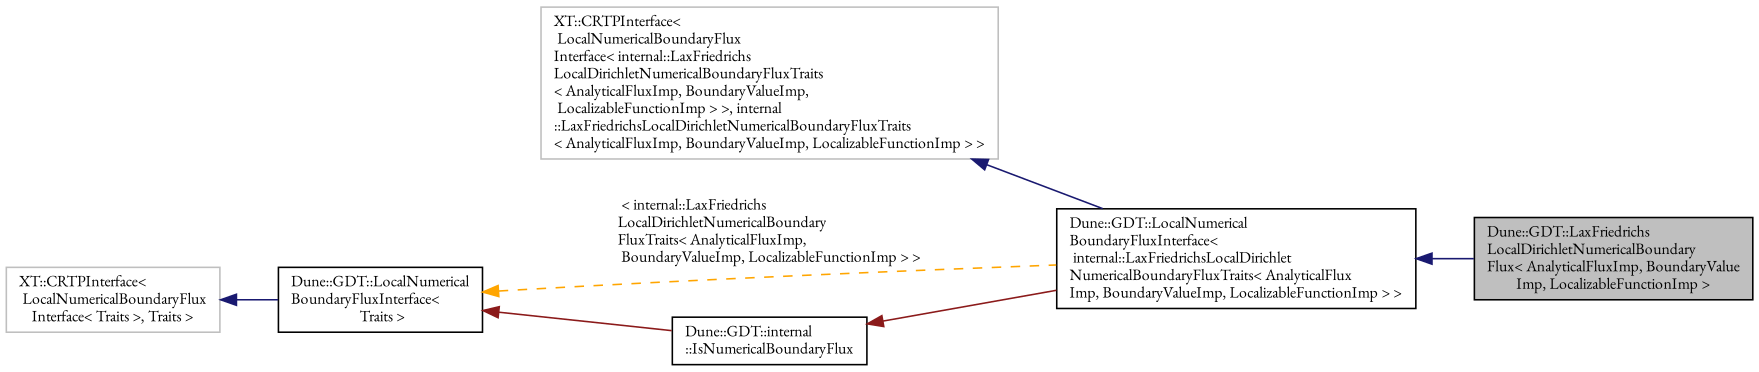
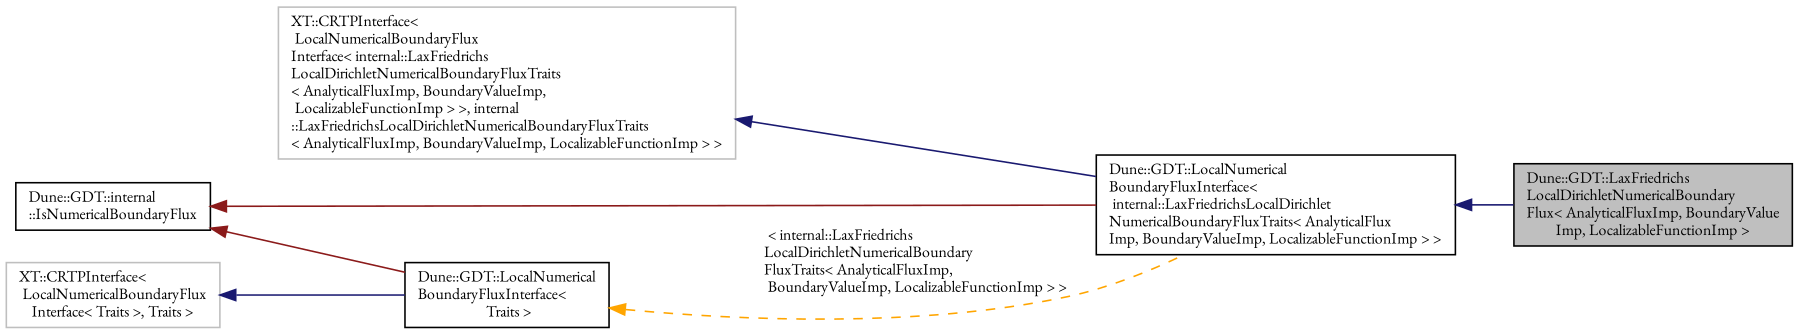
(585, 321) -> (316, 252)
